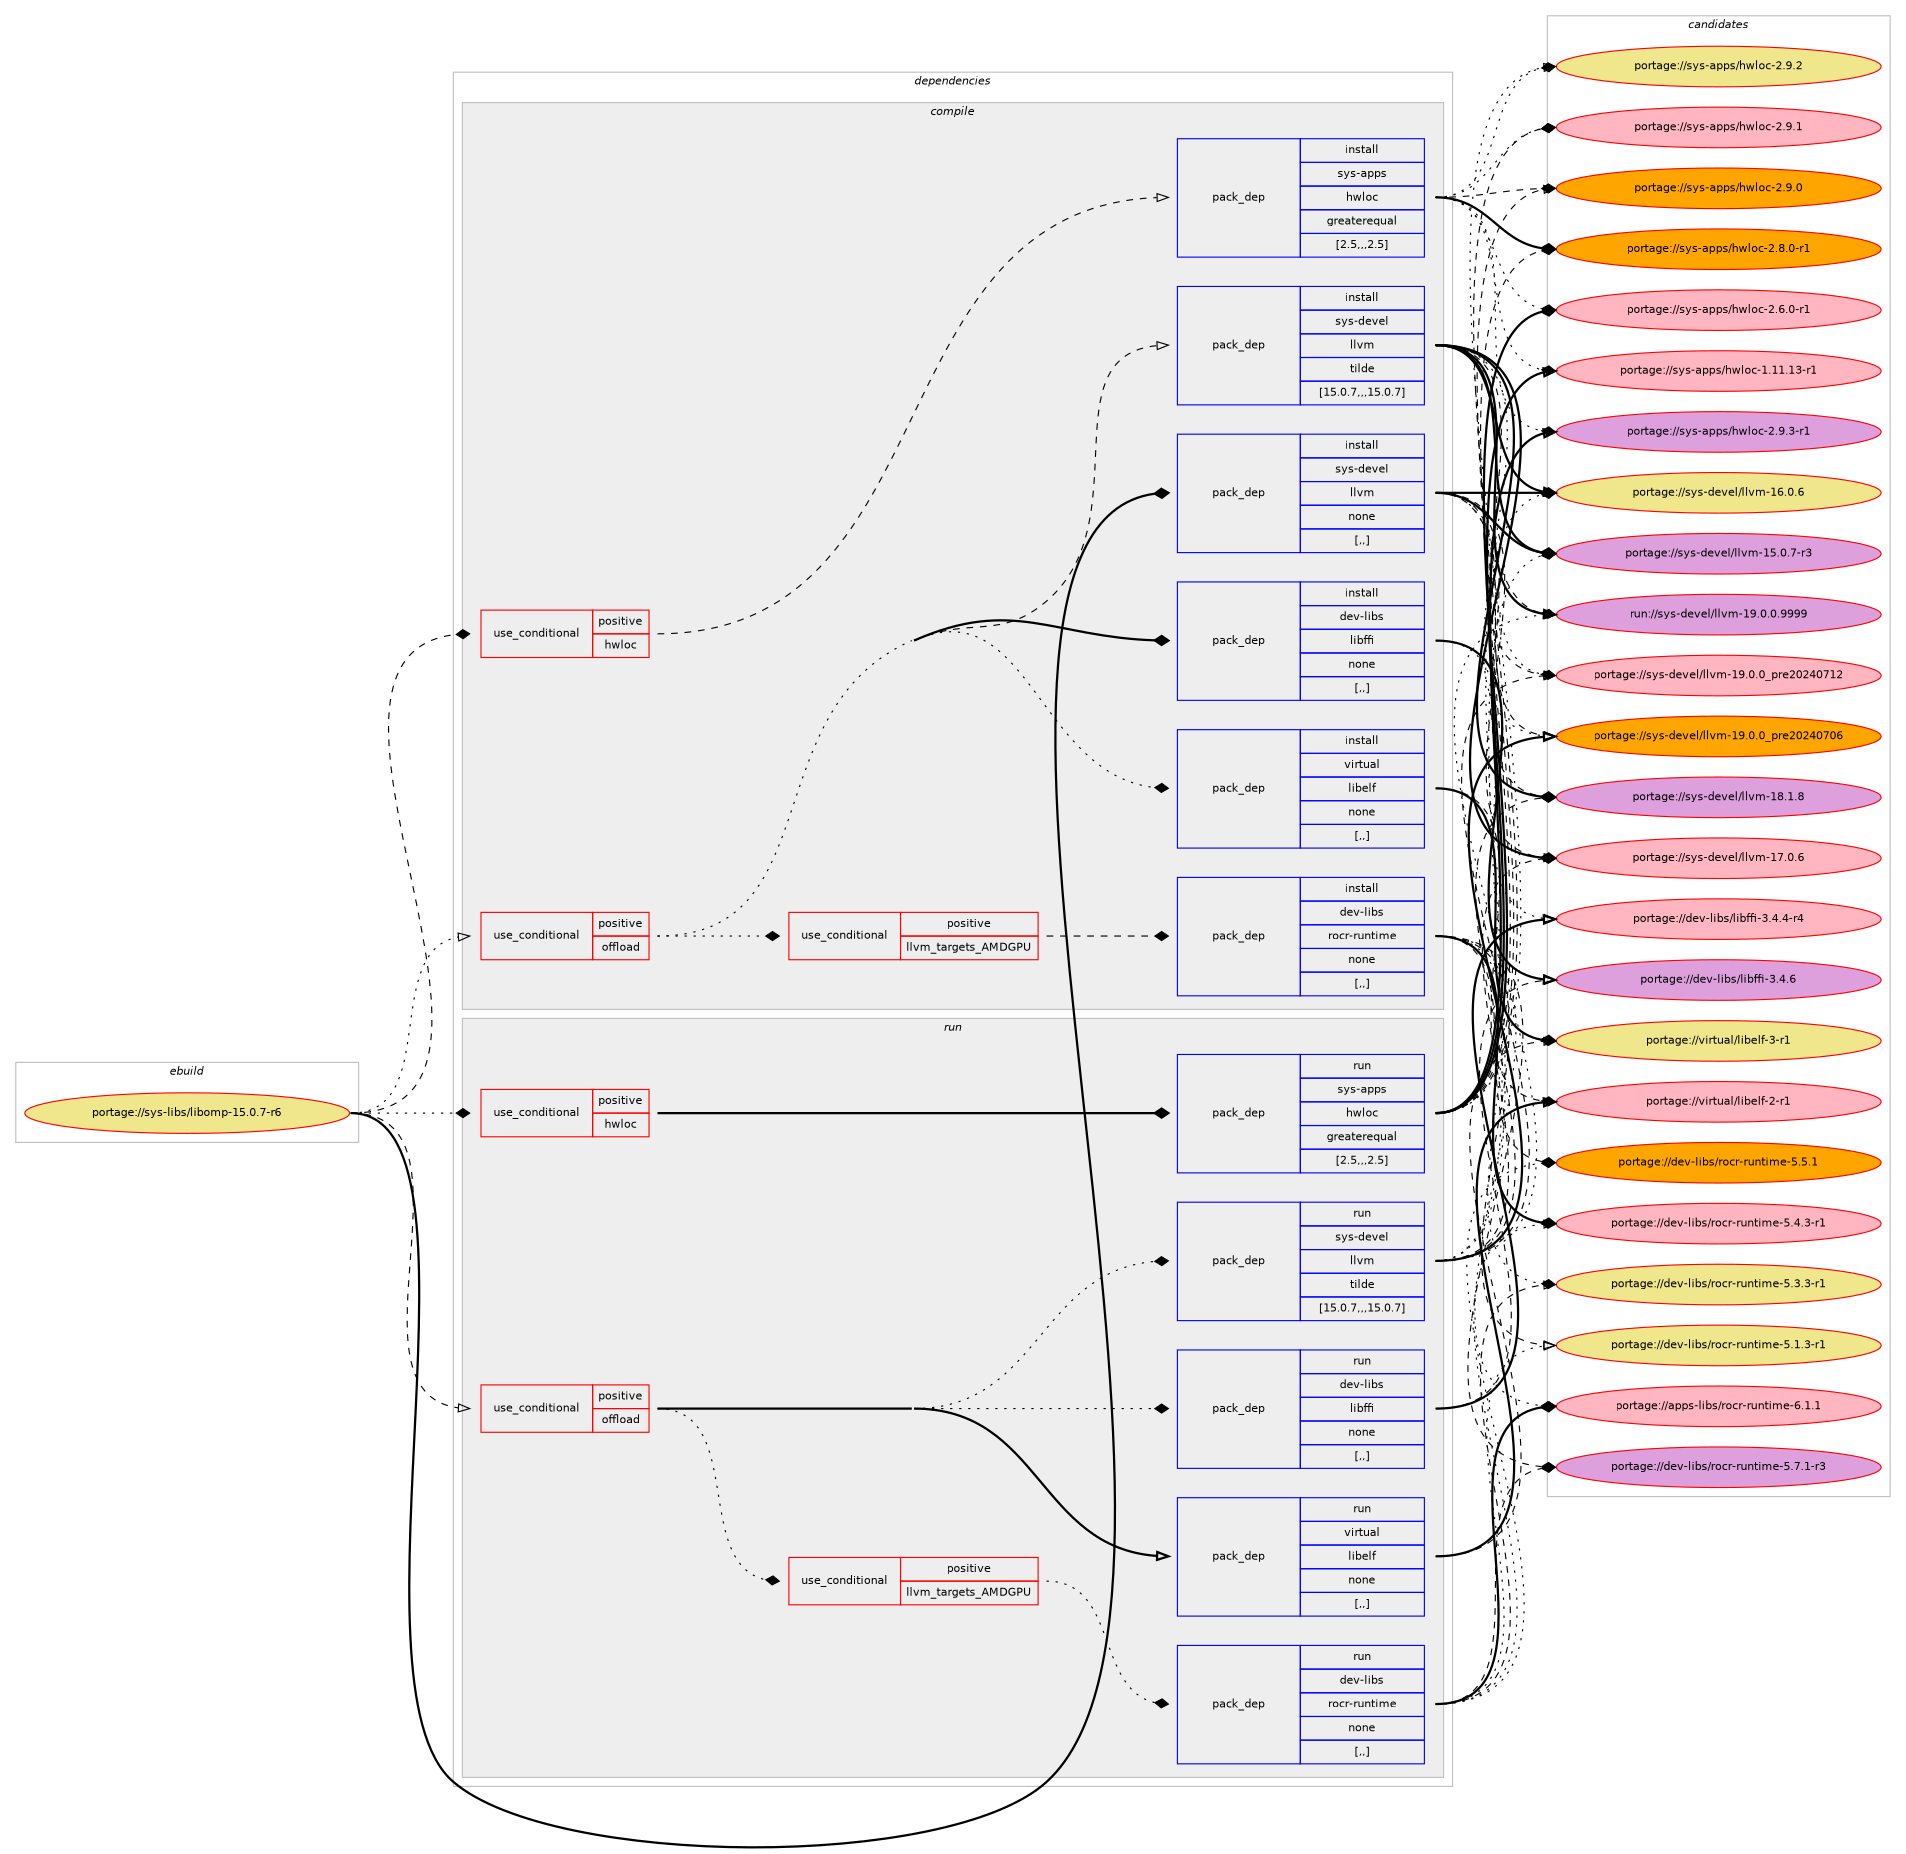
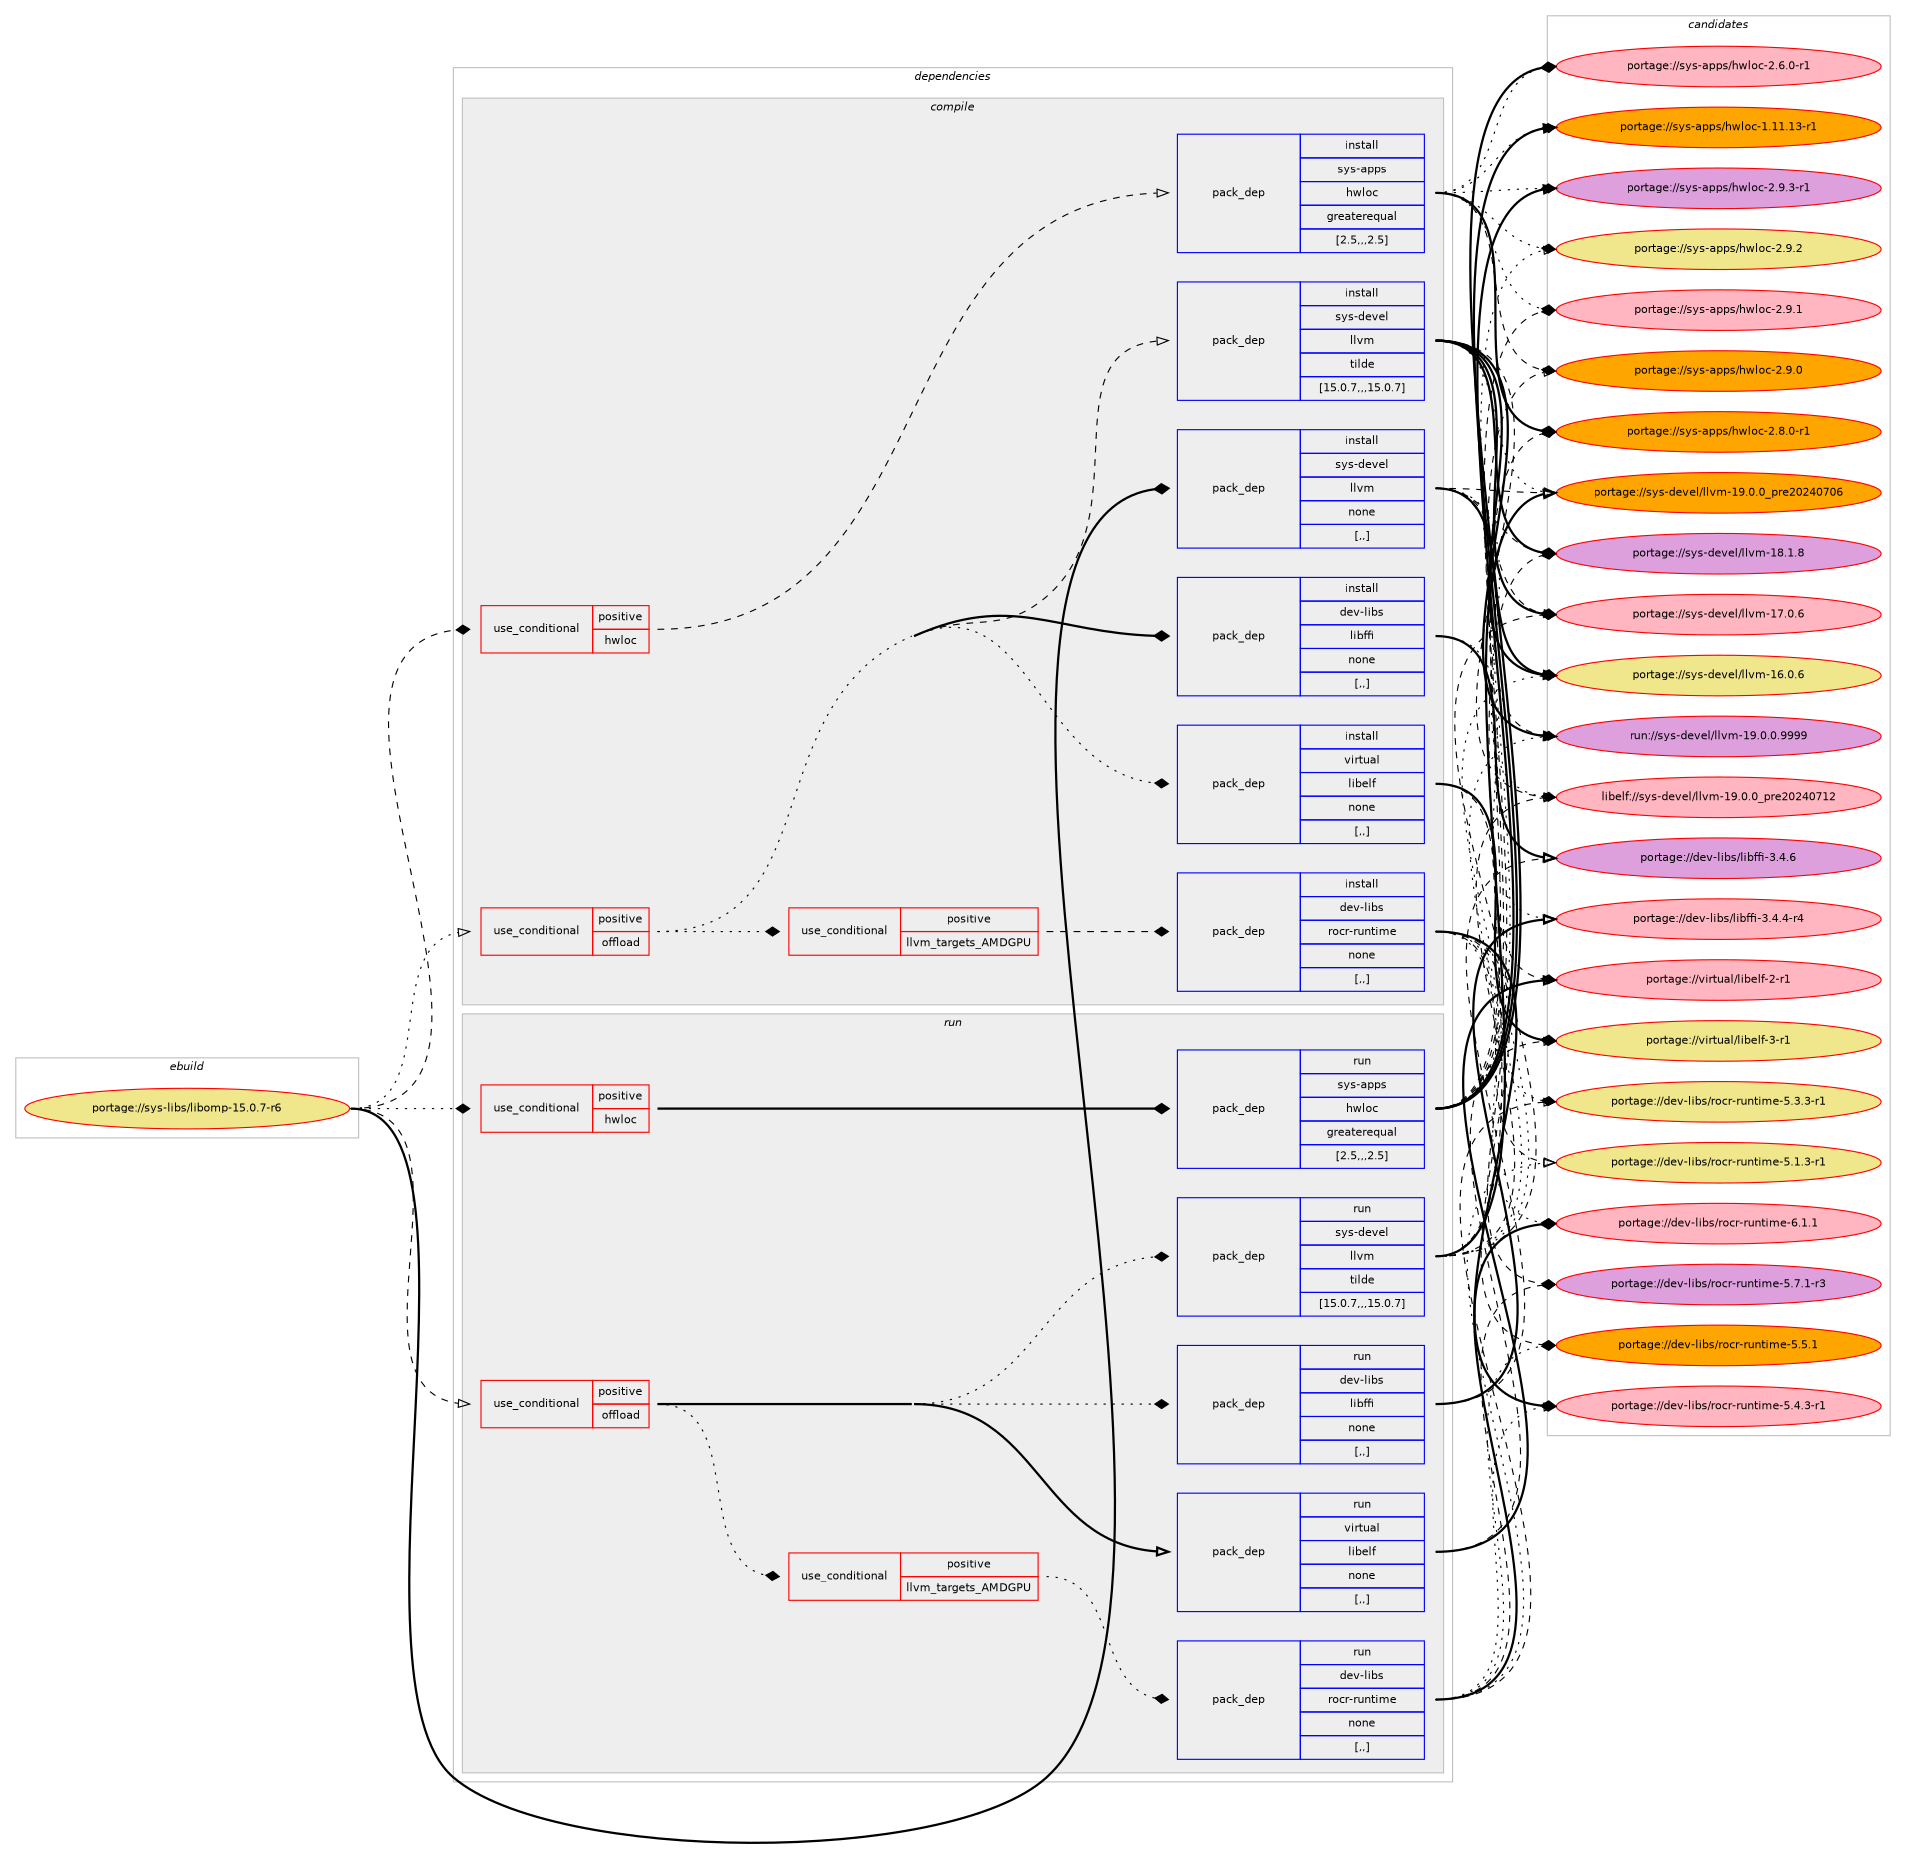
(1719, 371) -> (1719, 127)
(1719, 554) -> none
(1719, 676) -> (1719, 797)
(1719, 1406) -> (1719, 1224)
